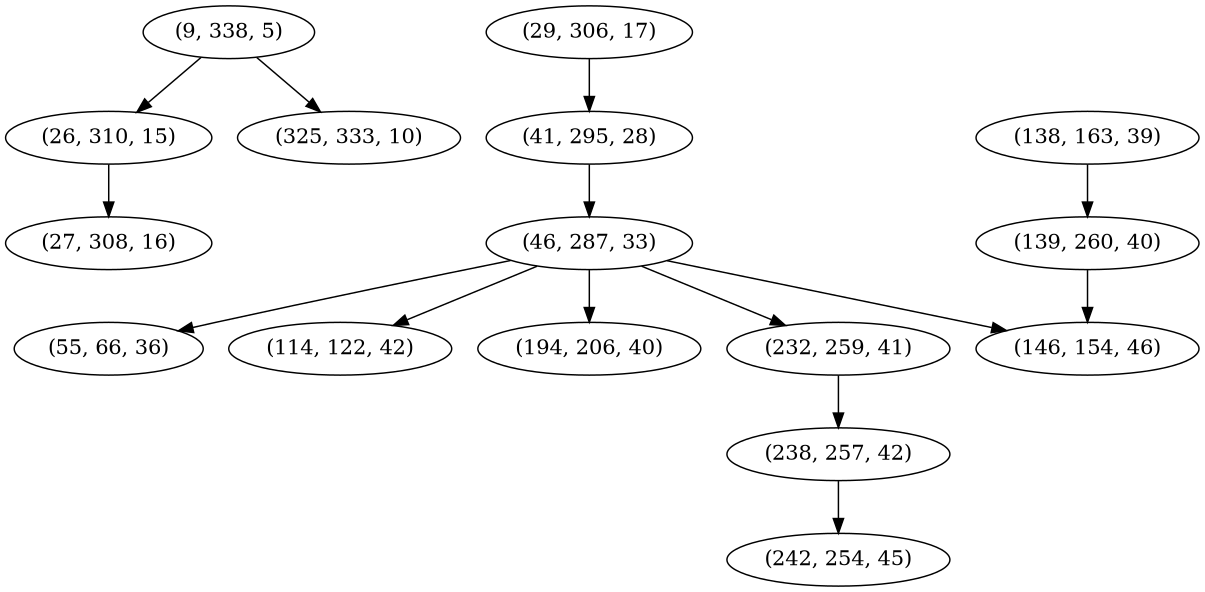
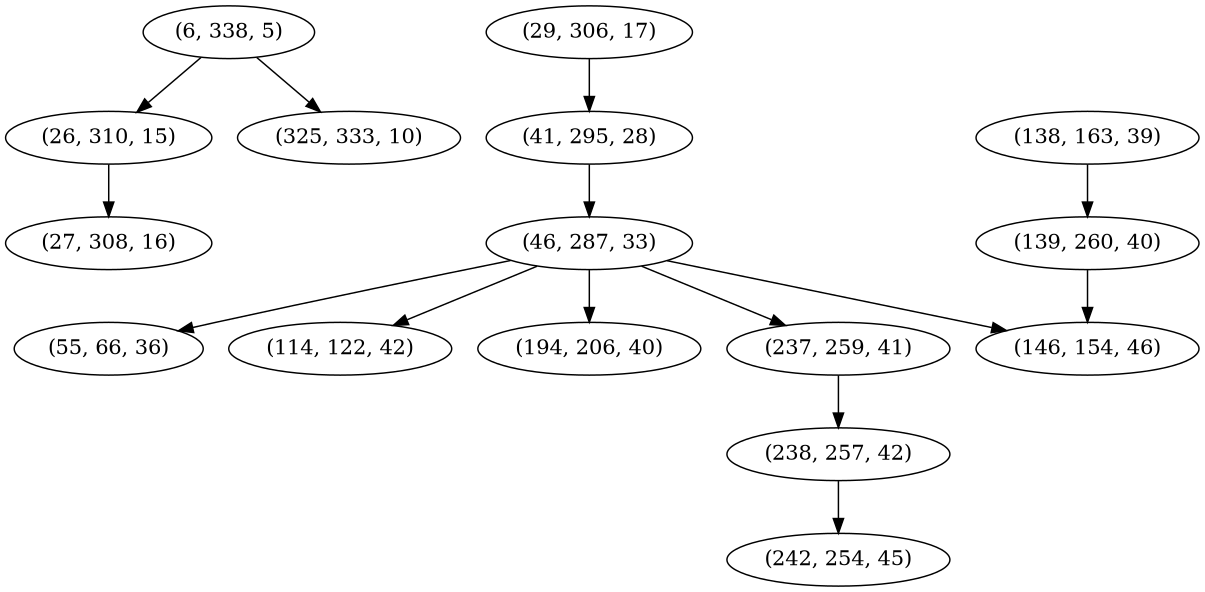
(229, 32) -> (229, 32)
(838, 349) -> (838, 349)
